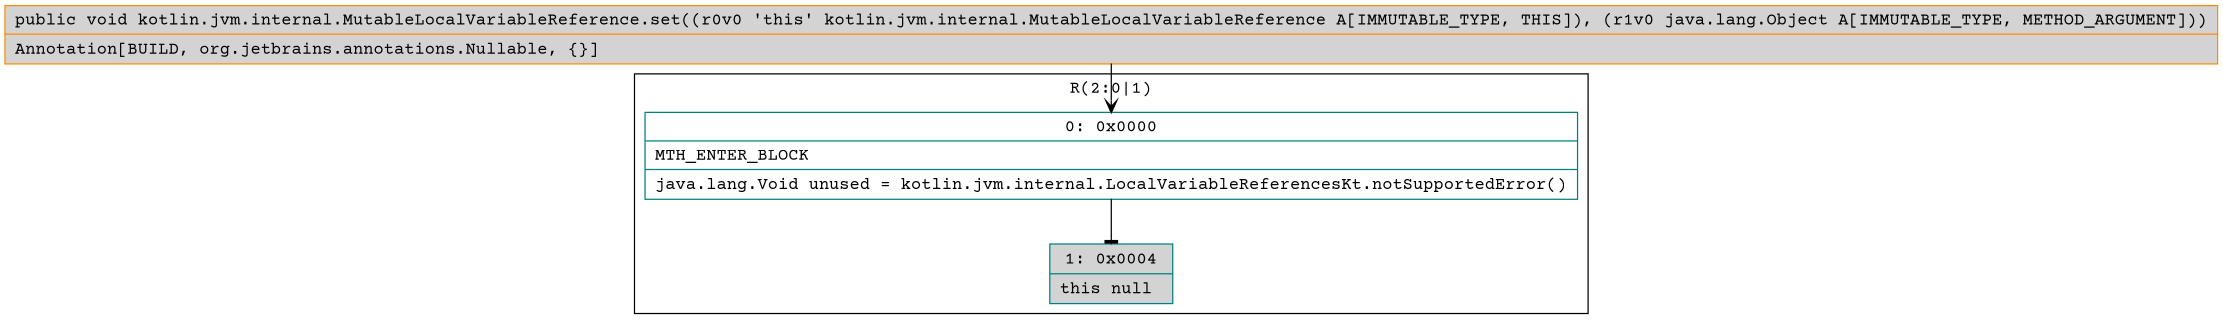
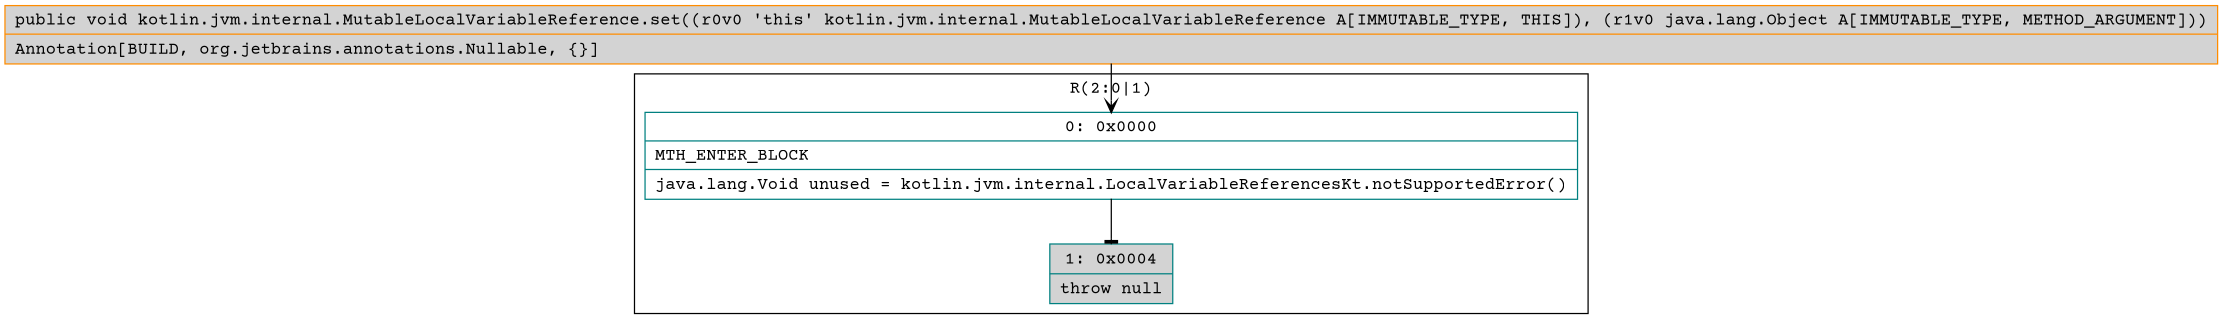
(1106, 288) -> (1111, 288)
